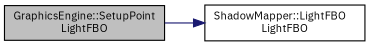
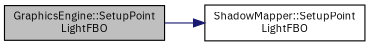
(285, 23) -> (285, 23)
